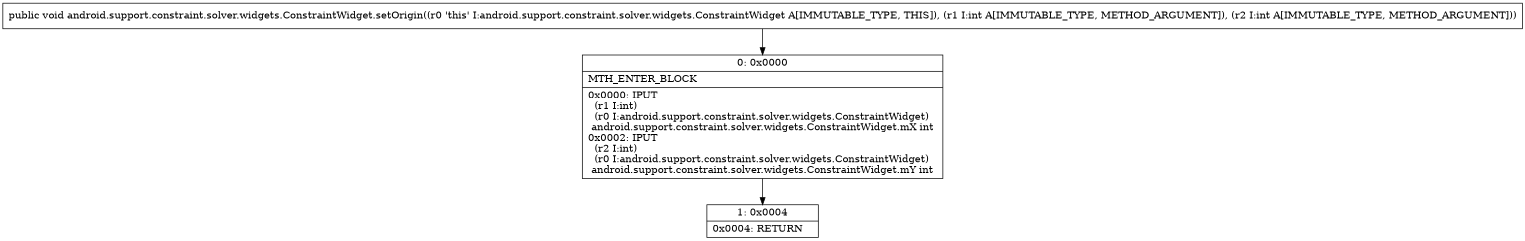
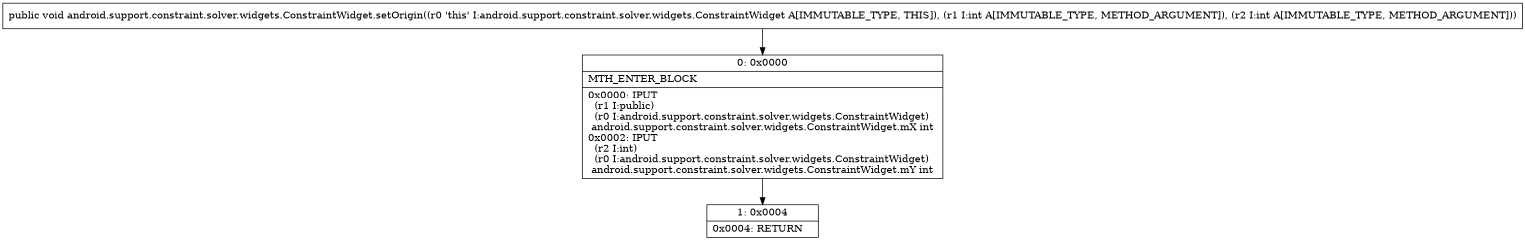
(613, 106) -> (621, 106)
